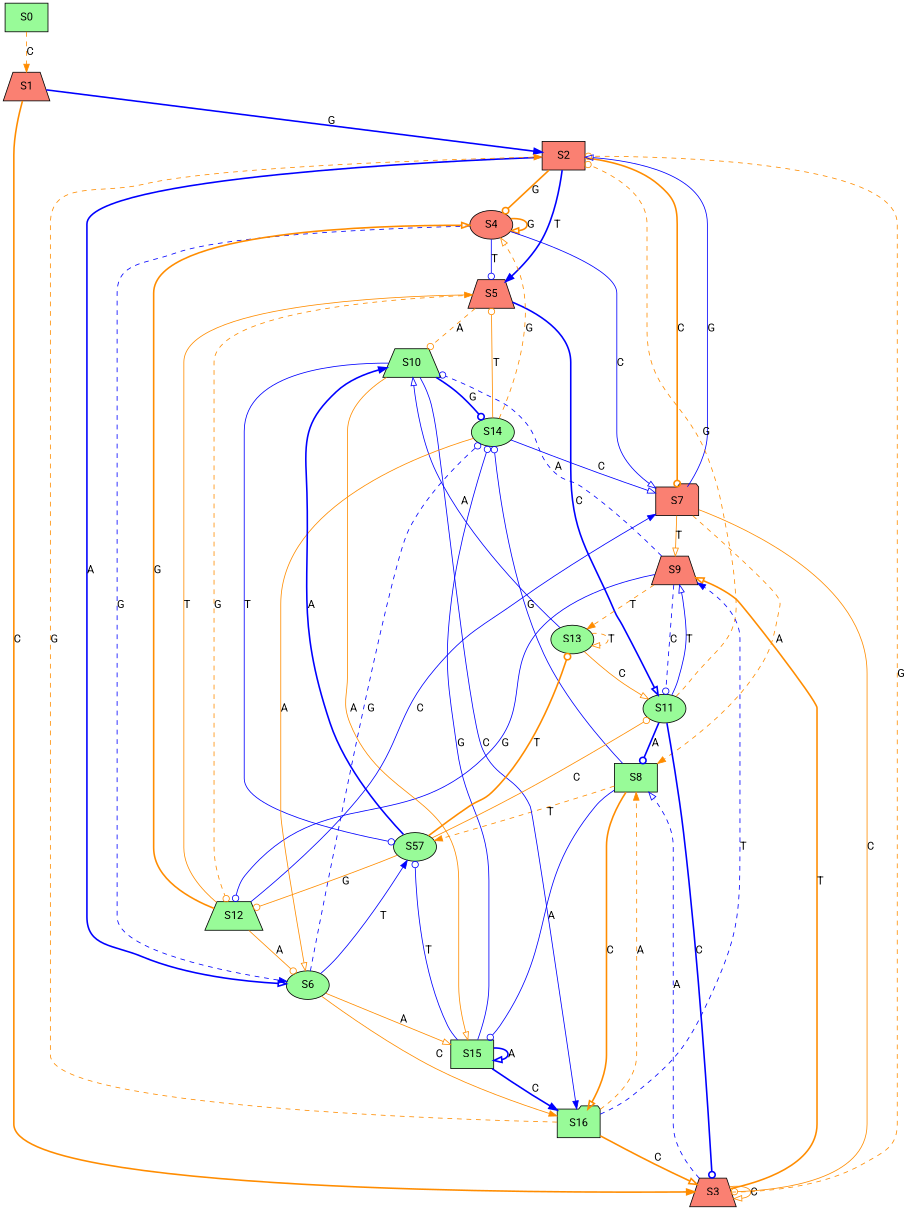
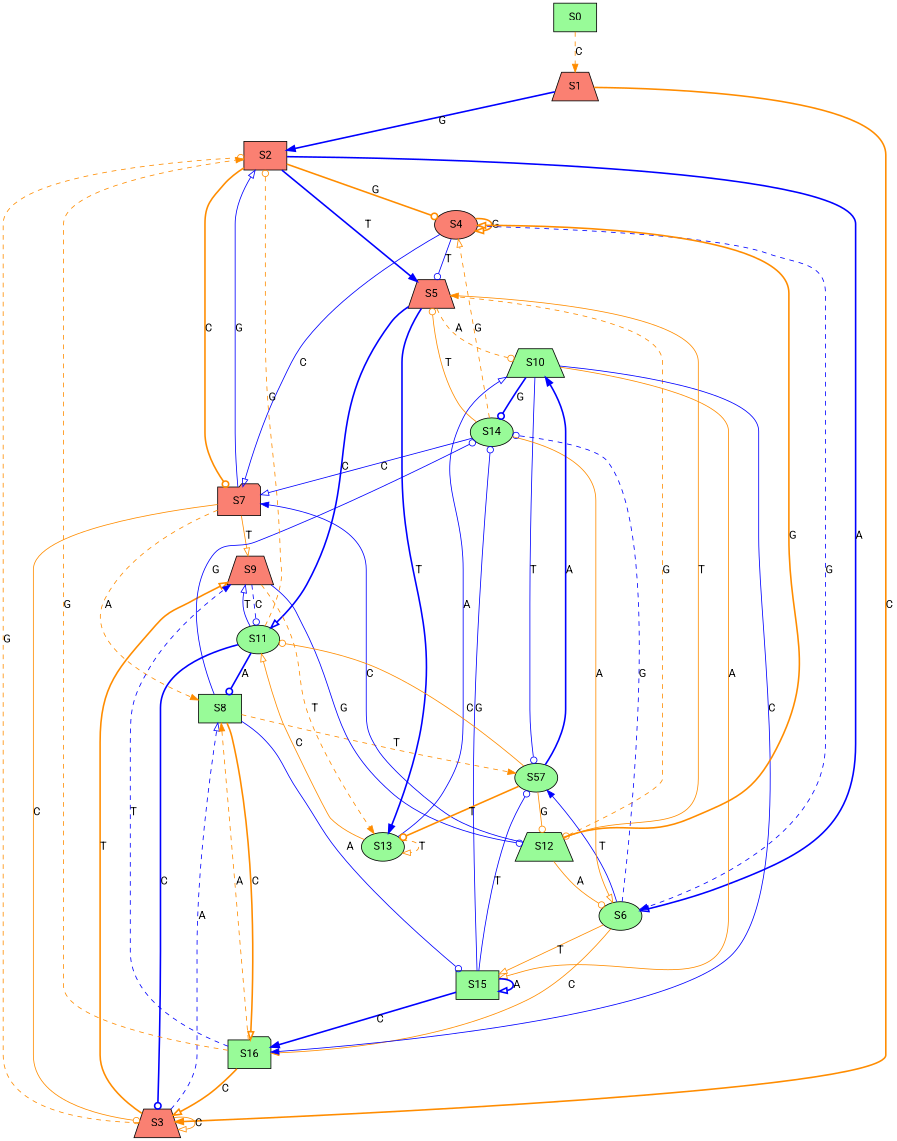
(550, 467) -> none
none -> (413, 567)
(404, 1020) -> (560, 951)
